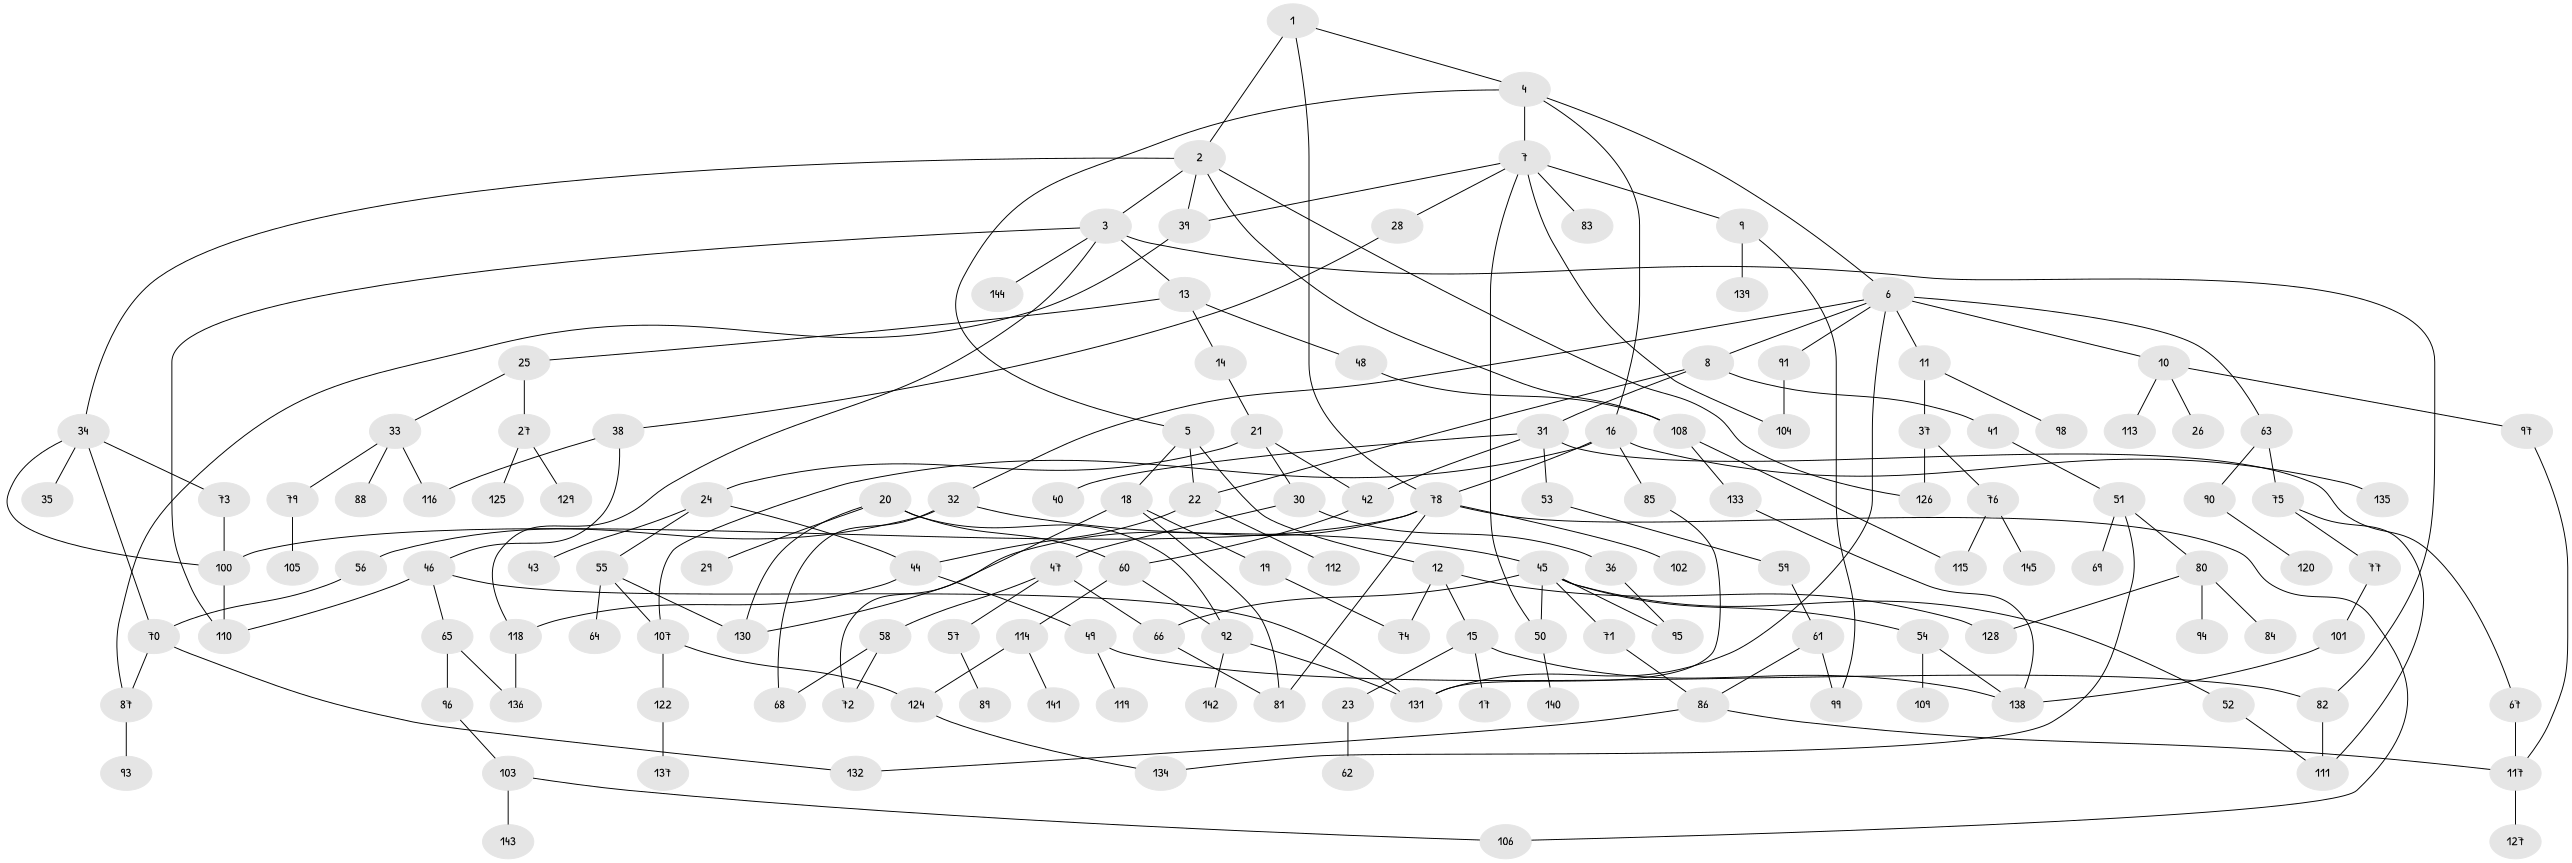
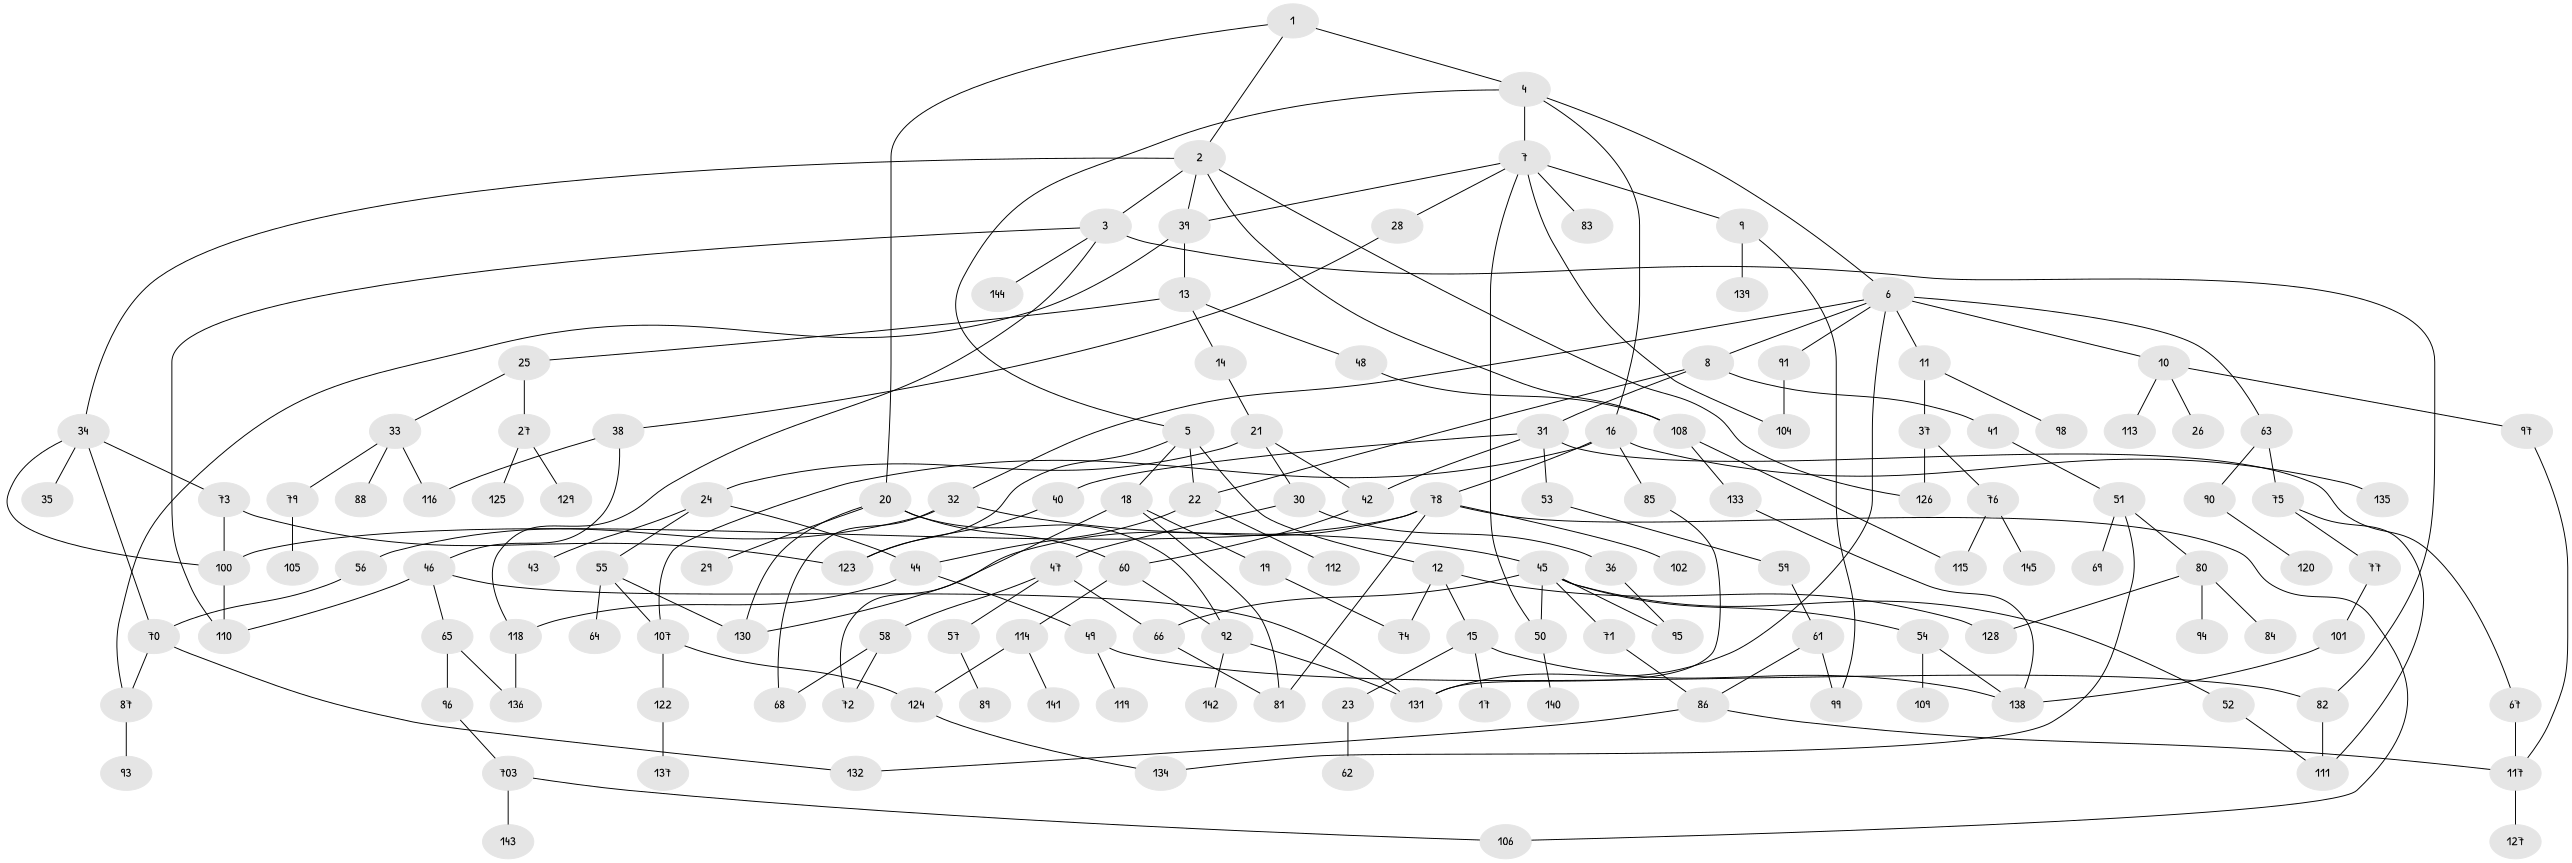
(1146, 261) -> (1185, 260)
(1309, 299) -> (914, 121)
none -> (847, 568)
(508, 773) -> (508, 773)
